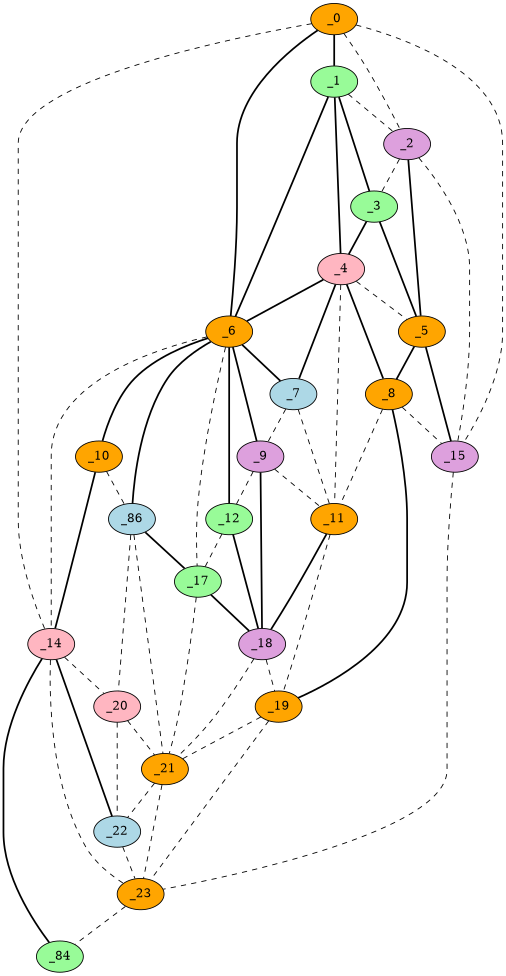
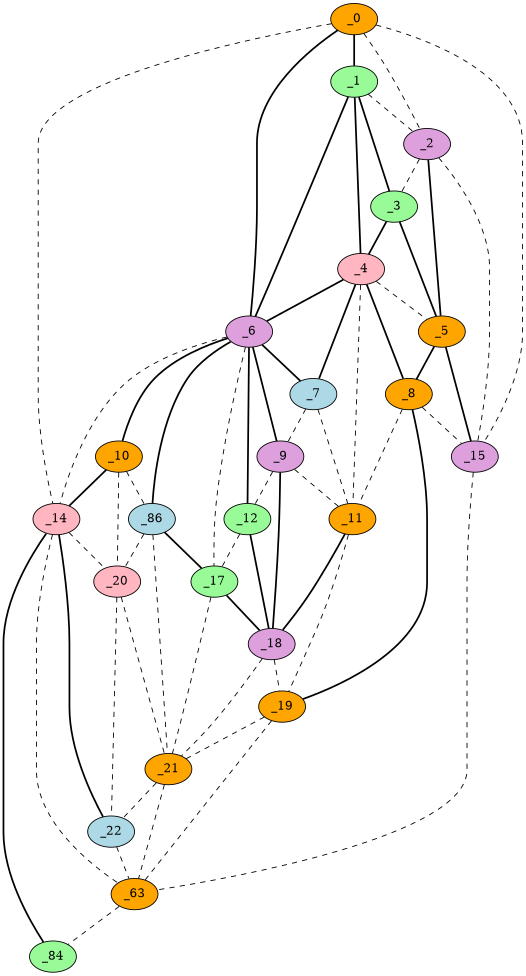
(229, 332) -> (249, 332)
none -> (118, 519)
(141, 894) -> (135, 894)
